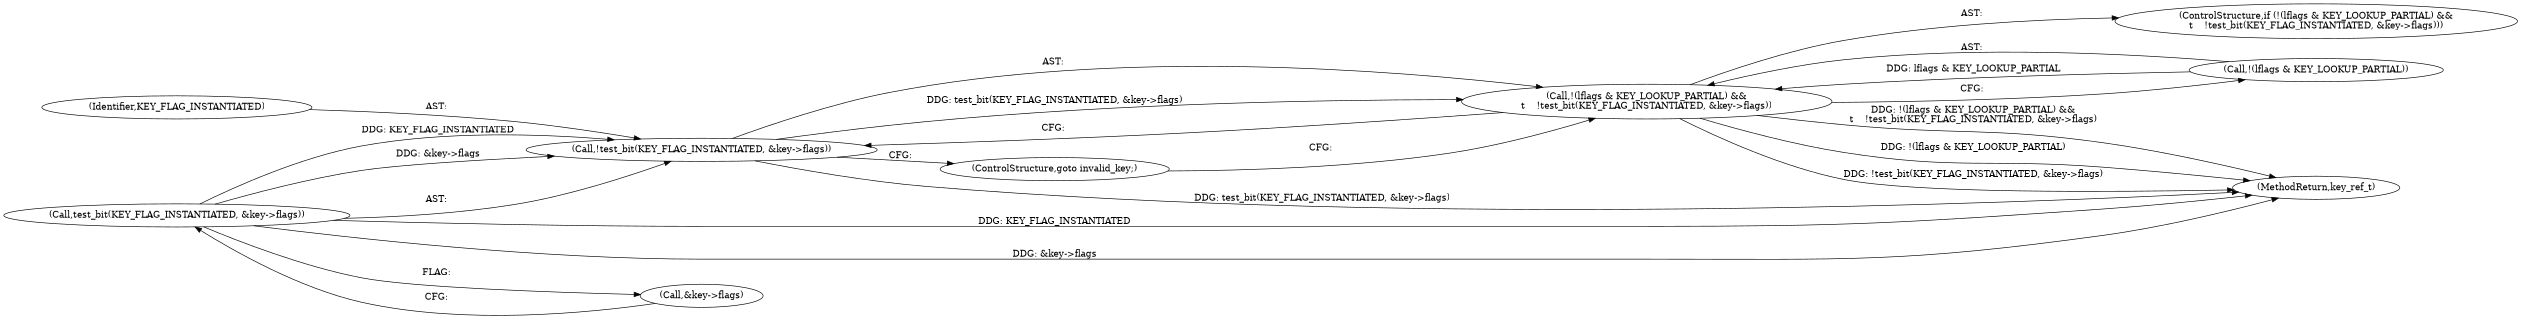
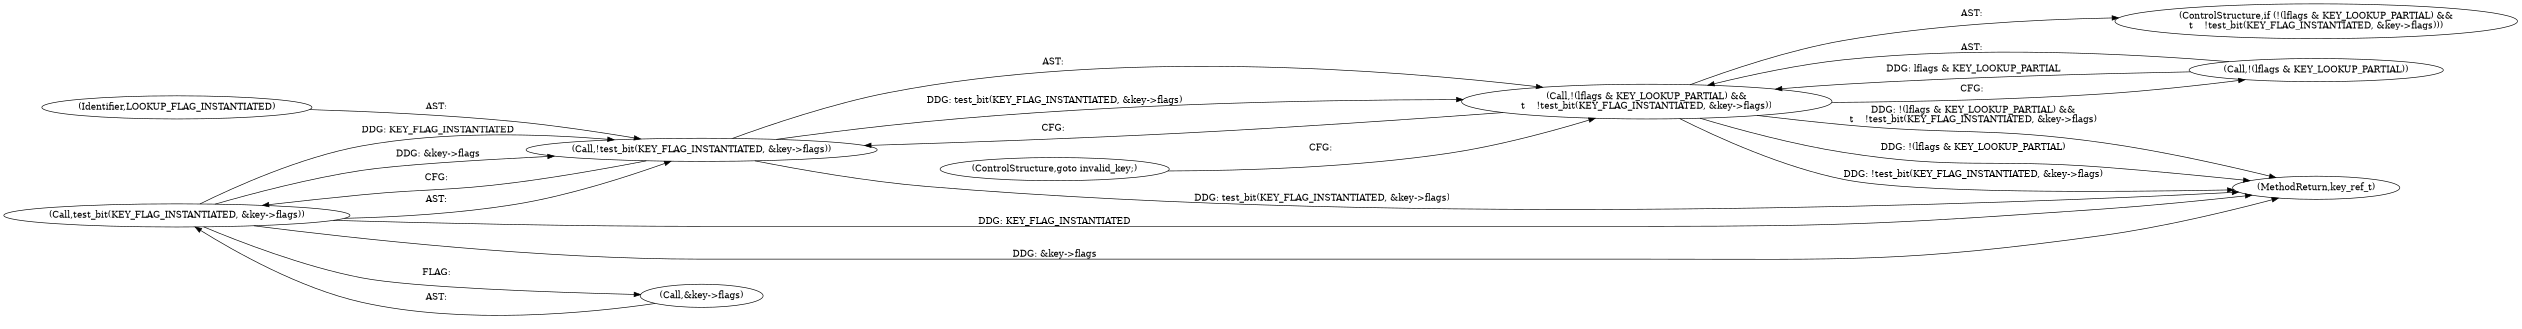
(177, 107) -> (177, 107)
(892, 160) -> (458, 188)
(438, 297) -> (438, 297)
